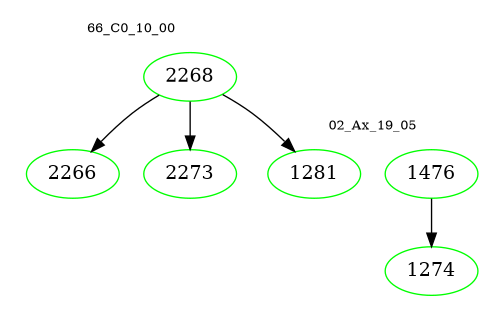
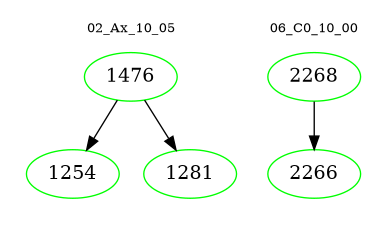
(131, 29) -> (314, 29)
(266, 124) -> (157, 119)
(373, 126) -> (131, 29)
(190, 174) -> none
(432, 271) -> (73, 174)
